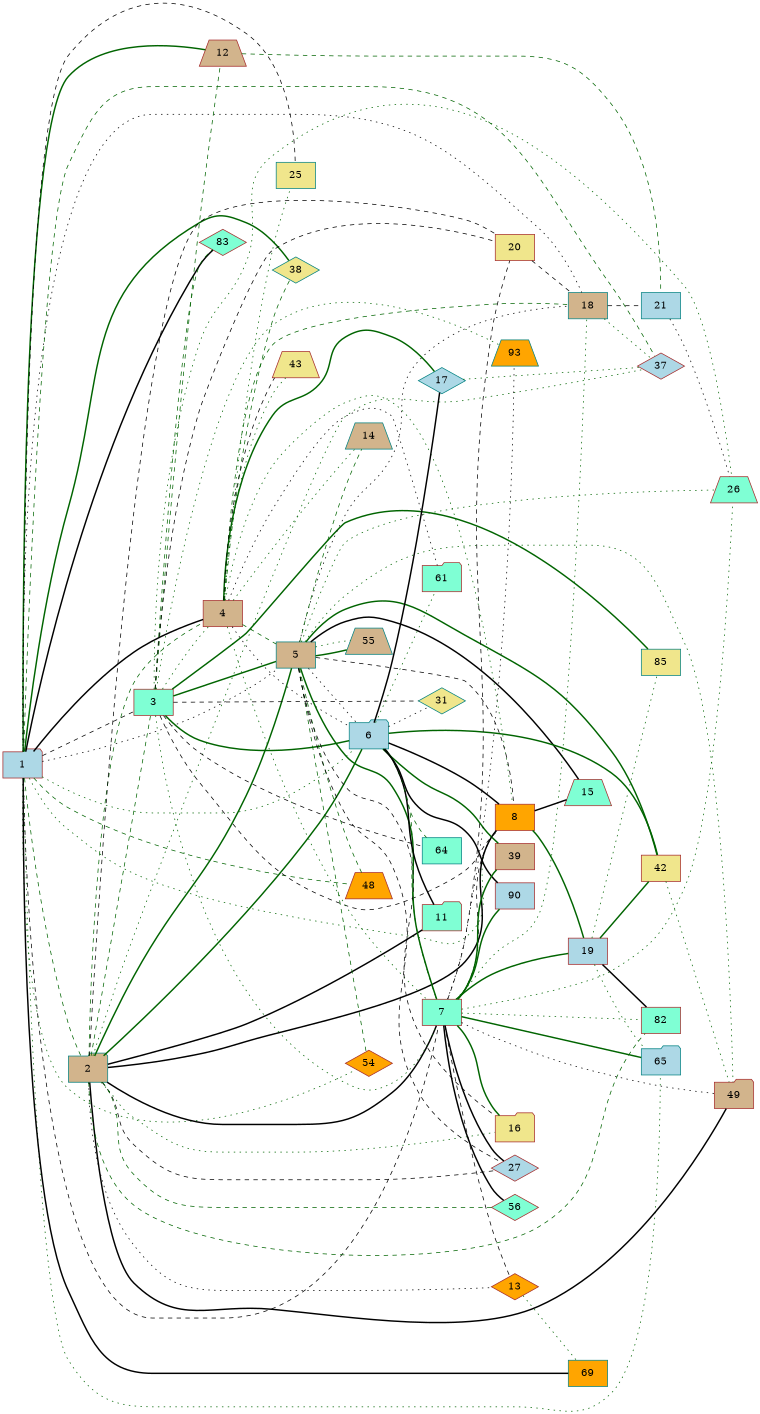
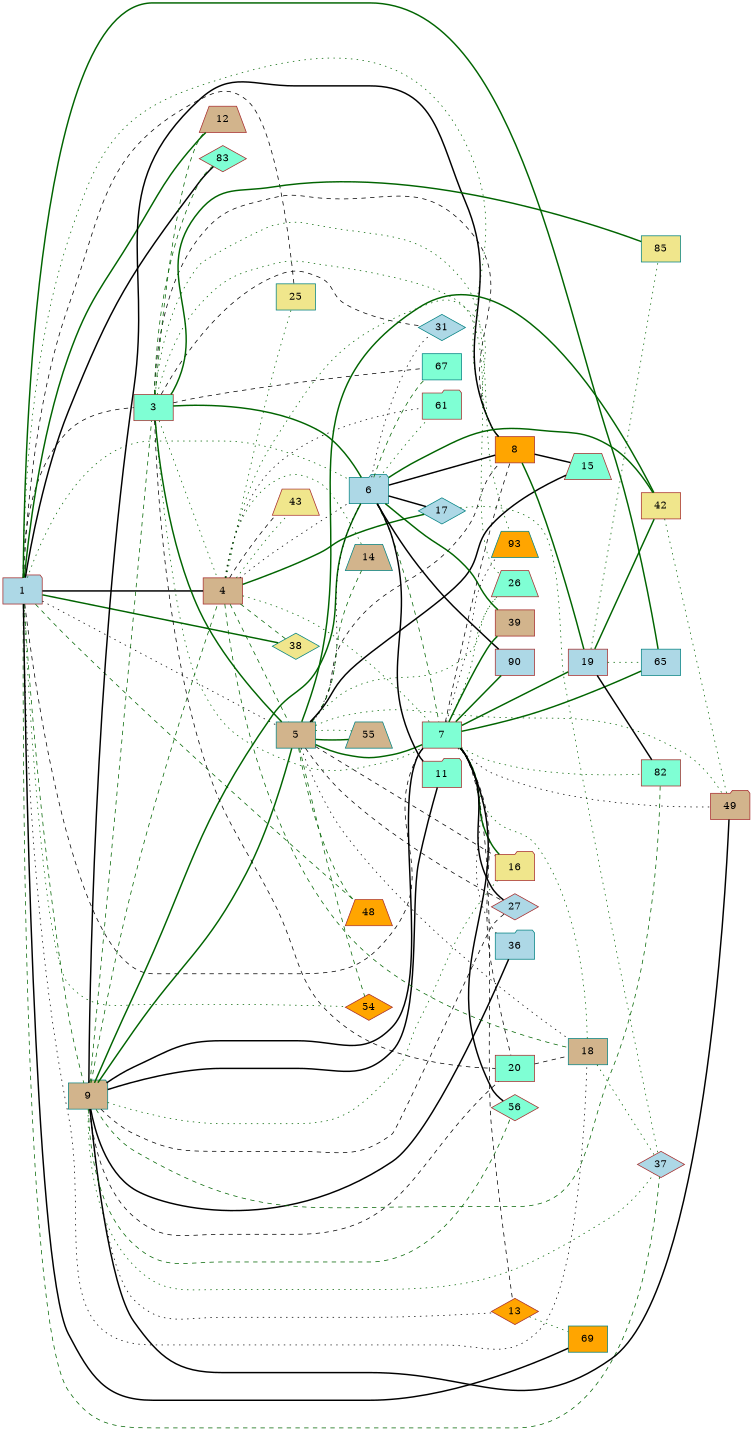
(515, 247) -> (515, 1068)
(661, 306) -> none
(442, 701) -> (442, 328)
(442, 851) -> (442, 367)
none -> (515, 946)
(661, 1062) -> (661, 662)
(88, 1069) -> (88, 1096)
(204, 1407) -> (325, 3)
